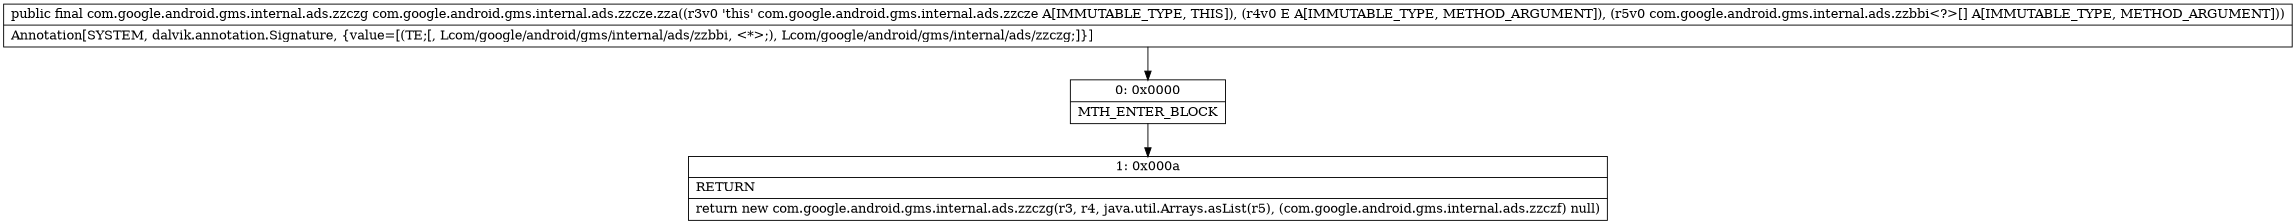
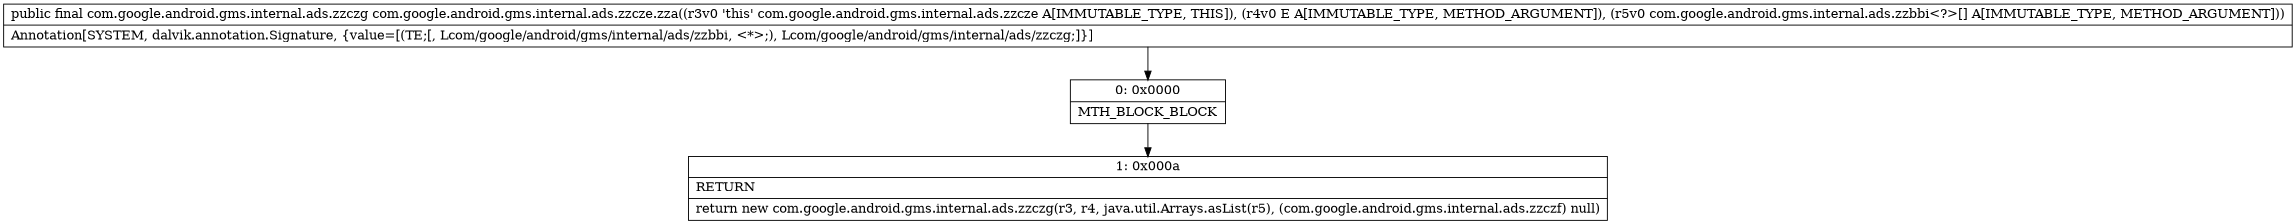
(1148, 112) -> (1147, 112)
